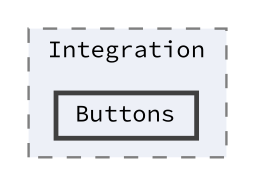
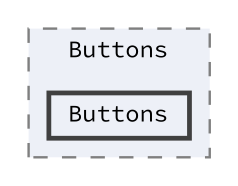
(128, 51) -> (119, 51)
